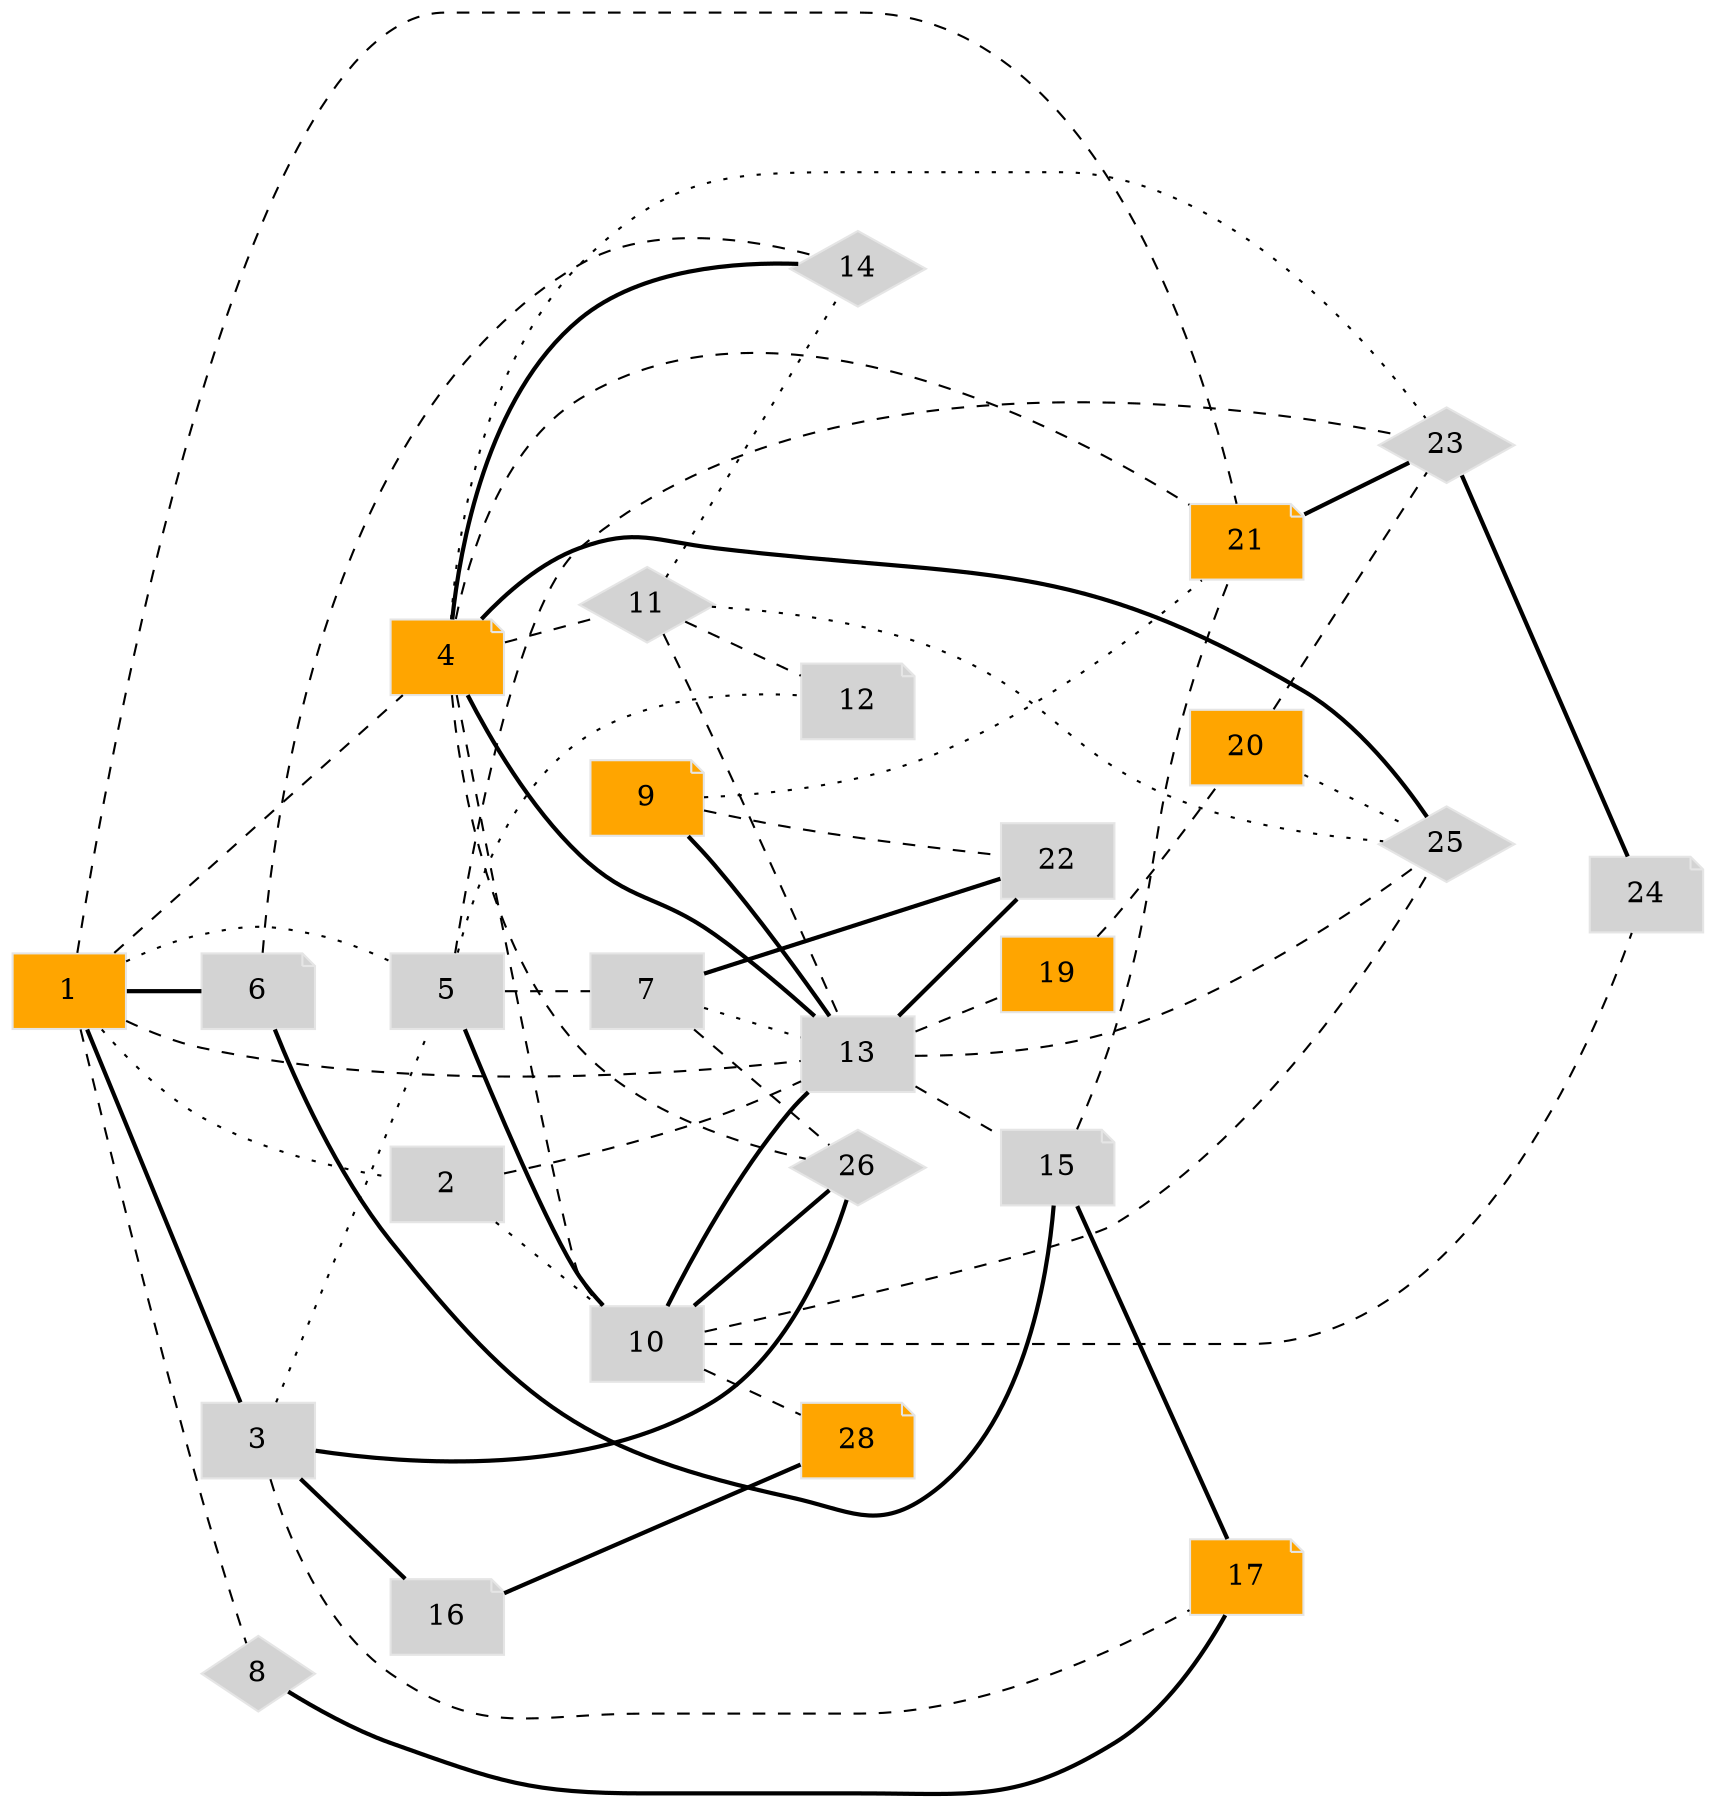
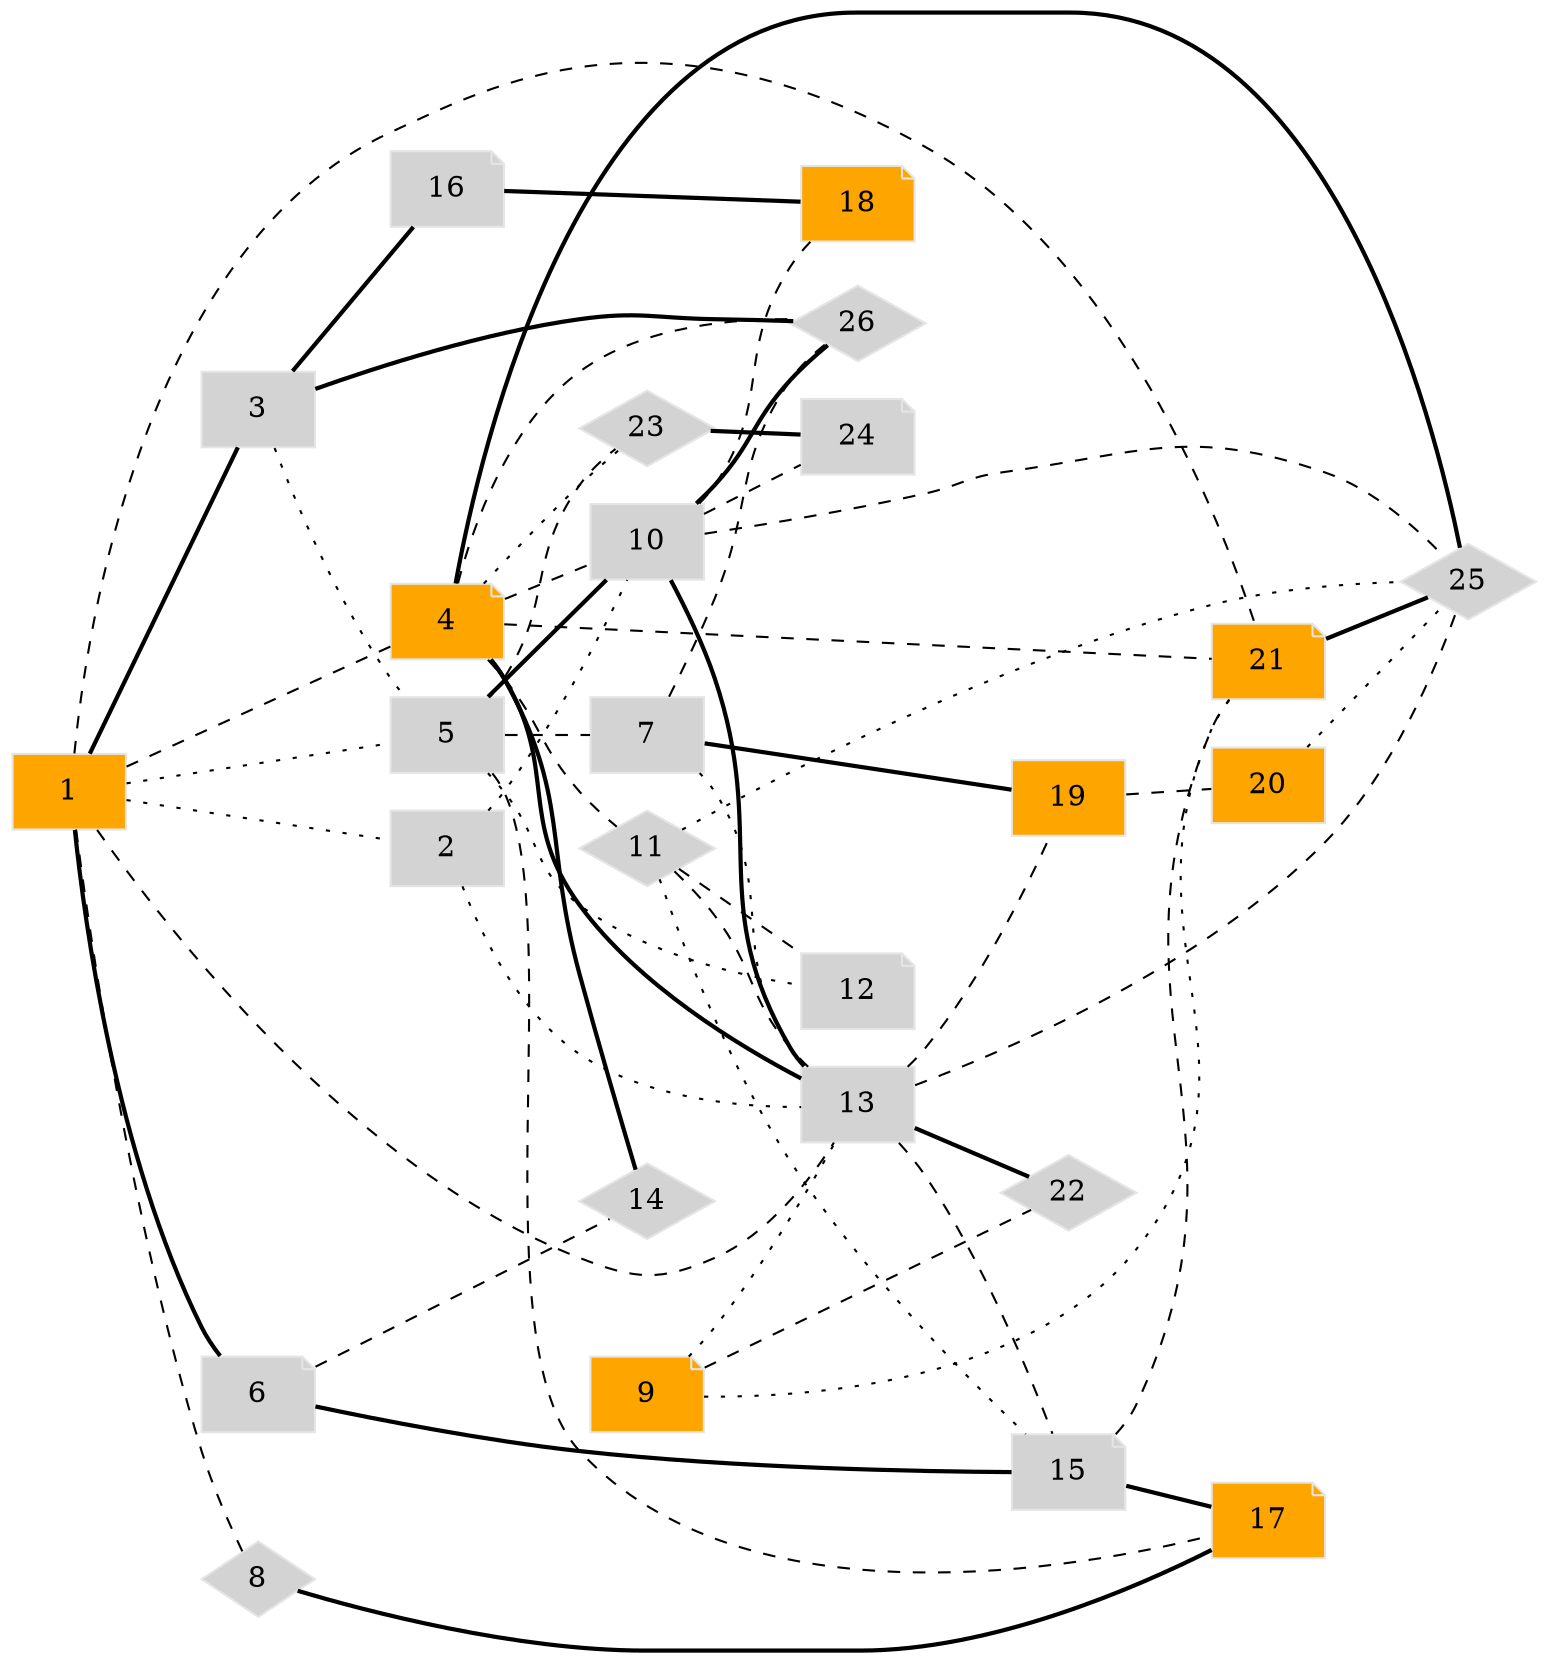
(752, 437) -> (795, 1168)
(1357, 488) -> (1377, 618)
(1350, 591) -> none
(1058, 861) -> (1069, 1193)
(762, 924) -> (768, 1253)
(852, 926) -> (858, 767)
(655, 1136) -> (590, 1060)
(858, 1441) -> (858, 204)
(678, 1714) -> (557, 1409)
